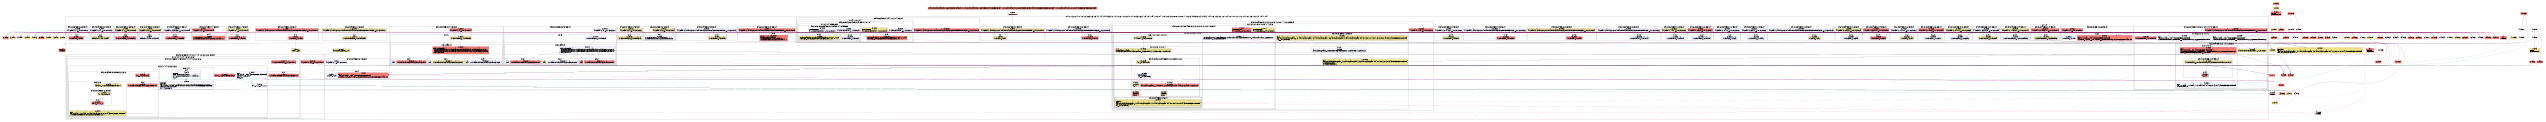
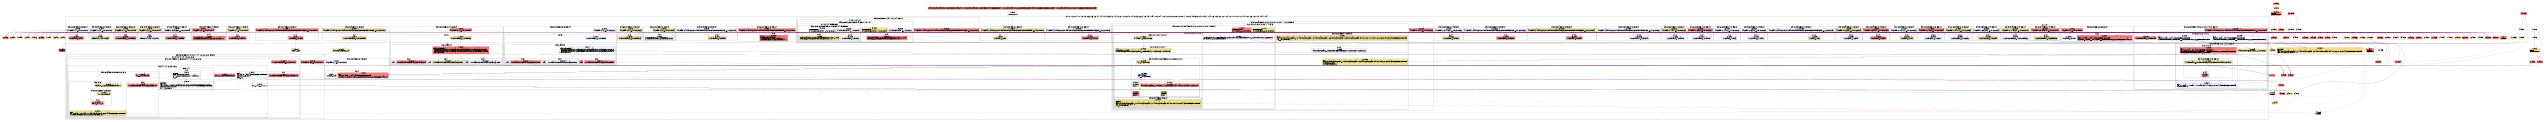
(49, 38) -> (49, 38)
(2362, 38) -> (2362, 38)
